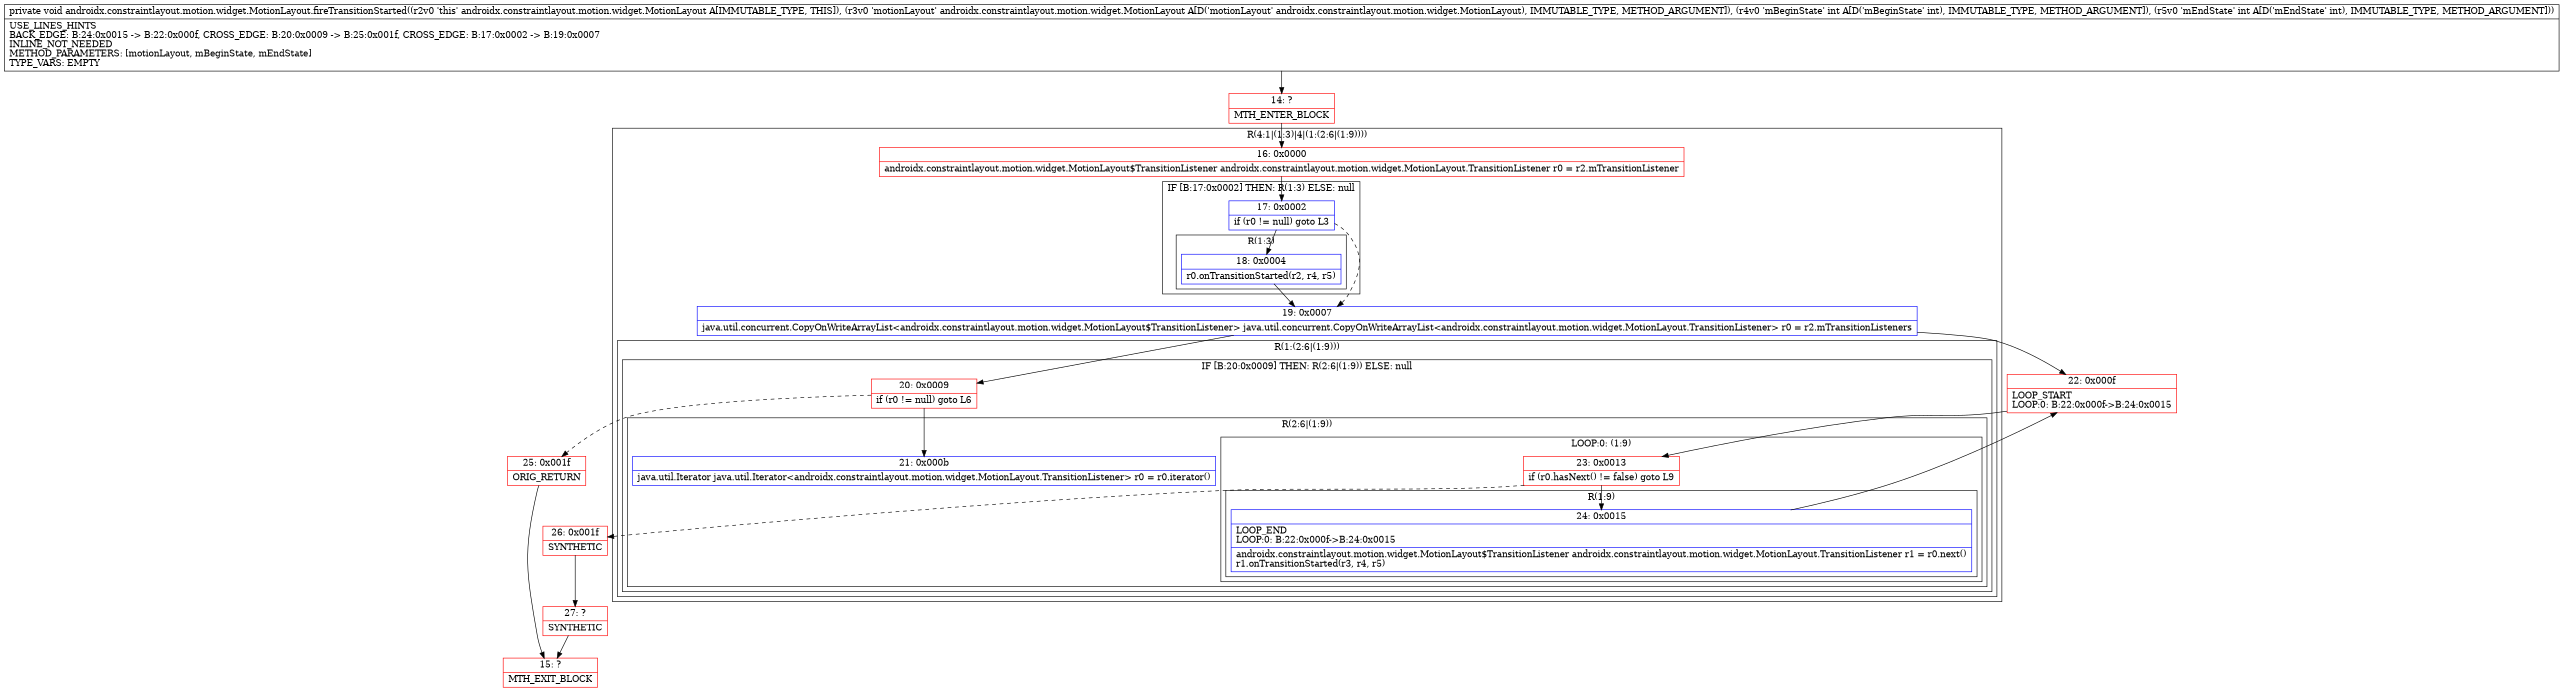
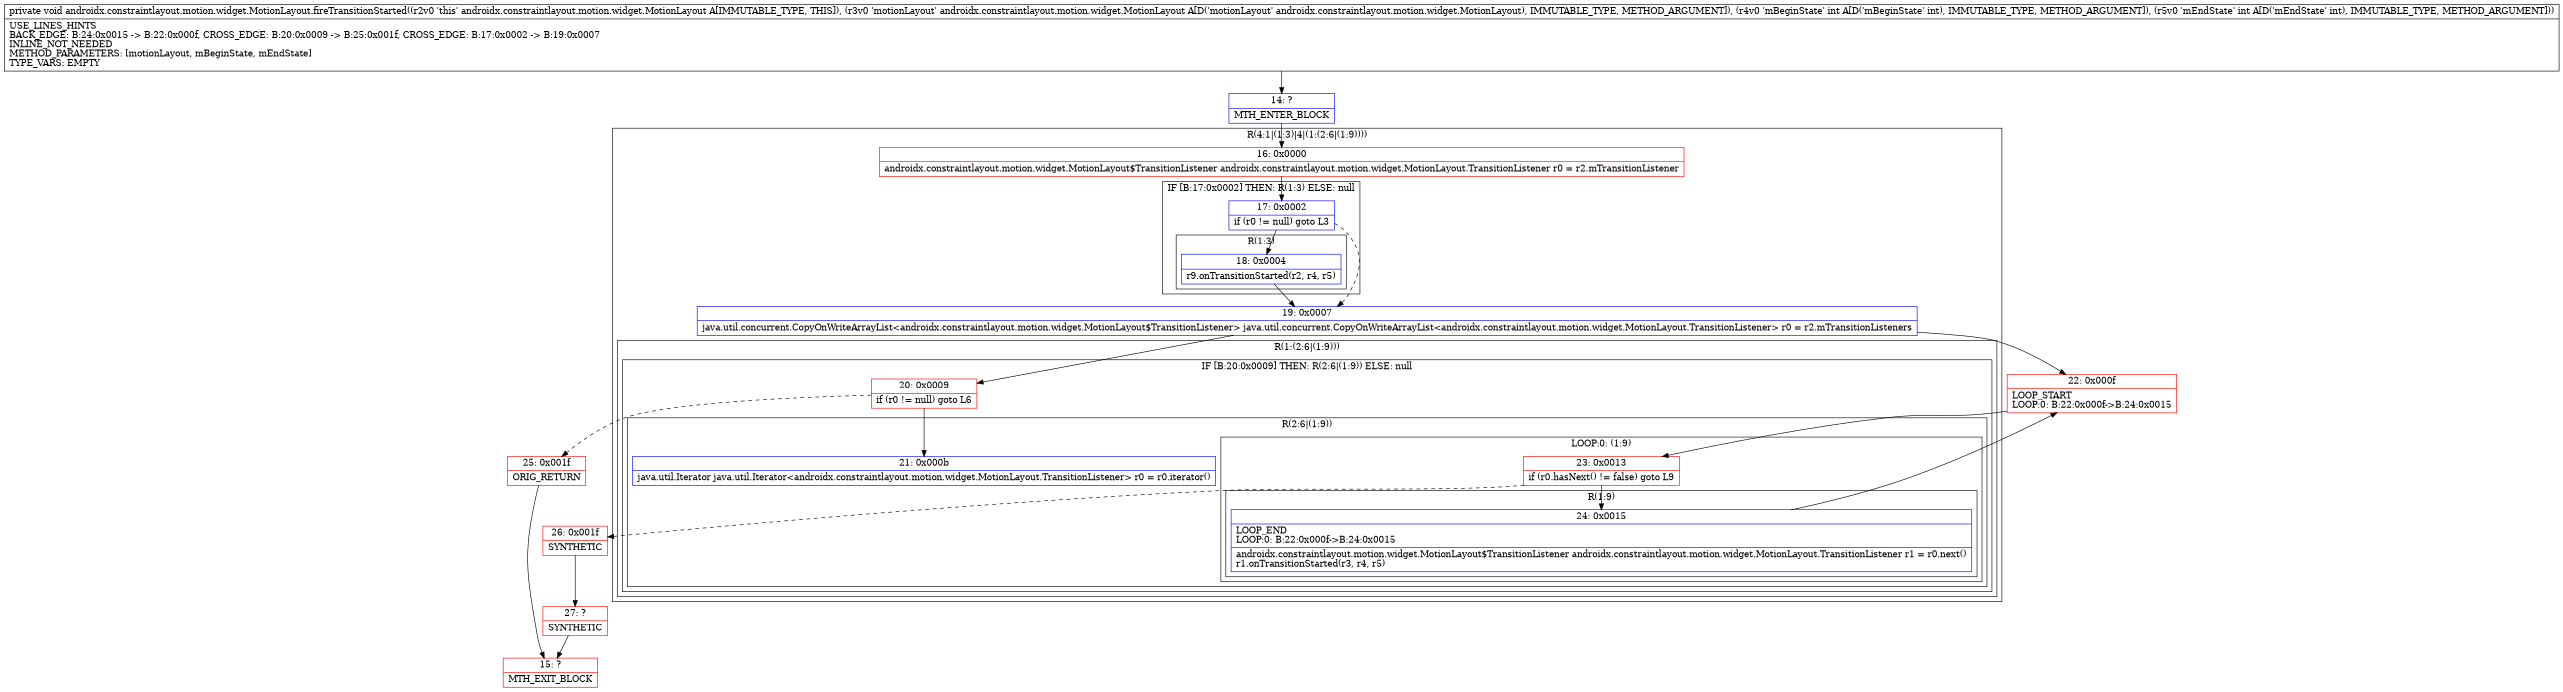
(1282, 108) -> (1282, 108)
(1261, 276) -> (1261, 276)
